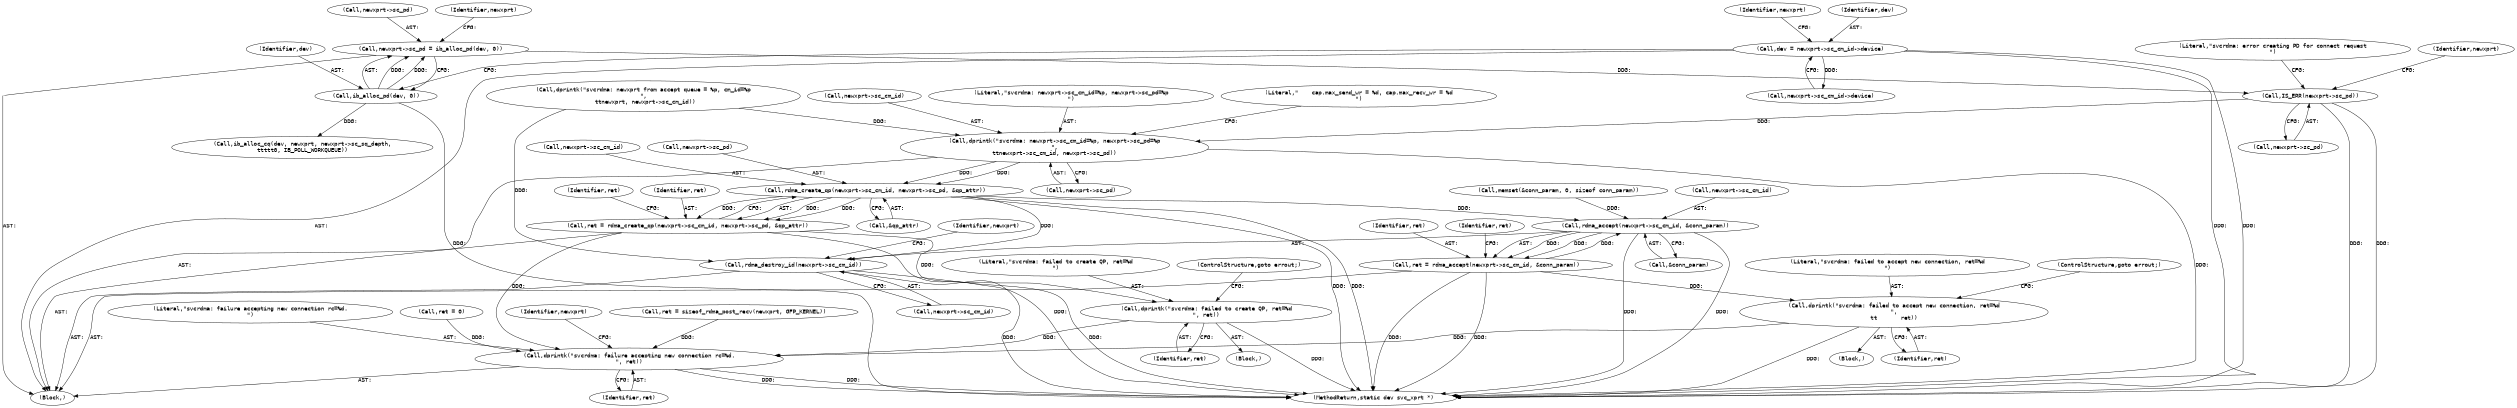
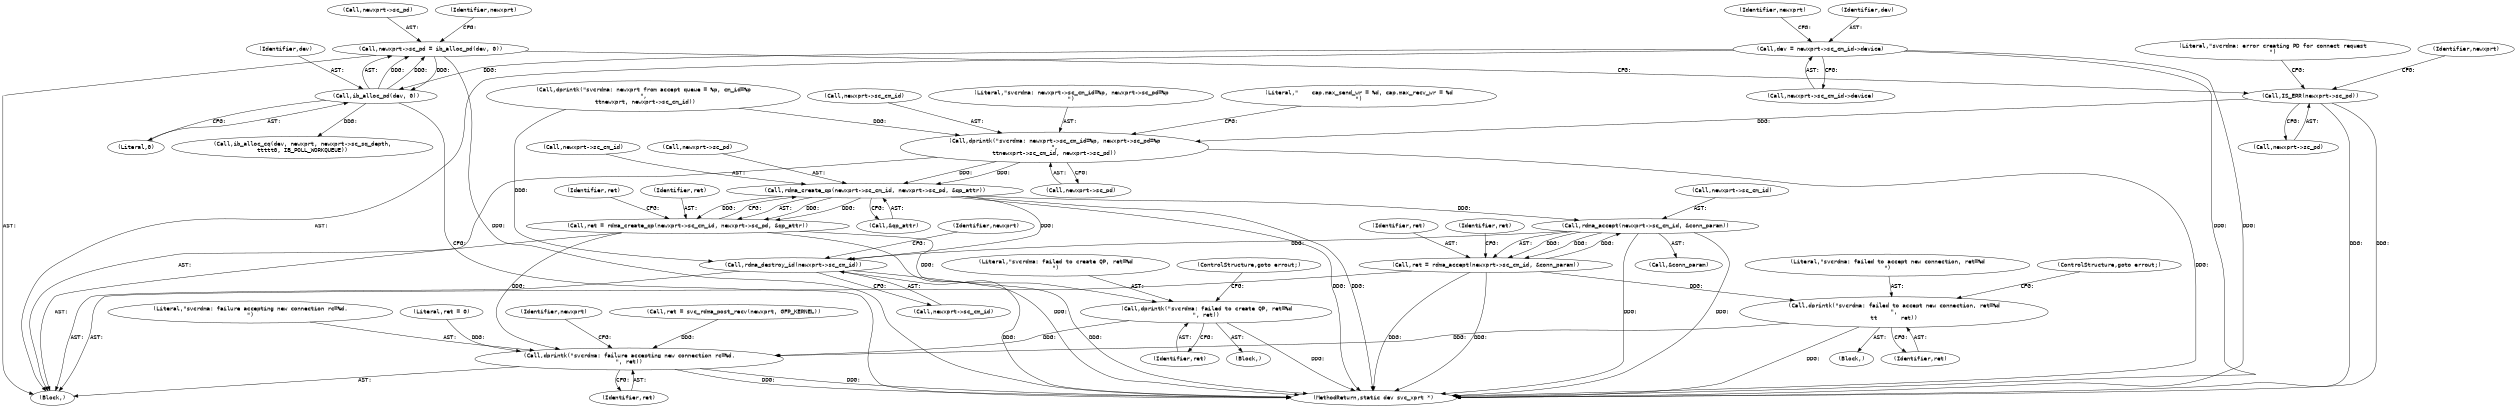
(445, 70) -> (445, 70)
(492, 70) -> (492, 70)
(1626, 70) -> (1626, 70)
(1815, 70) -> (1815, 70)
(1833, 70) -> (1833, 70)
none -> (136, 147)
(1559, 191) -> none
(461, 244) -> (461, 244)
(1300, 244) -> (1300, 244)
(1680, 244) -> (1680, 244)
(1651, 250) -> none
none -> (807, 282)
(442, 312) -> (442, 312)
(734, 312) -> (734, 312)
